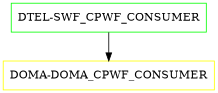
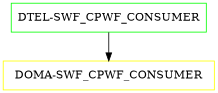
(109, 75) -> (109, 75)
